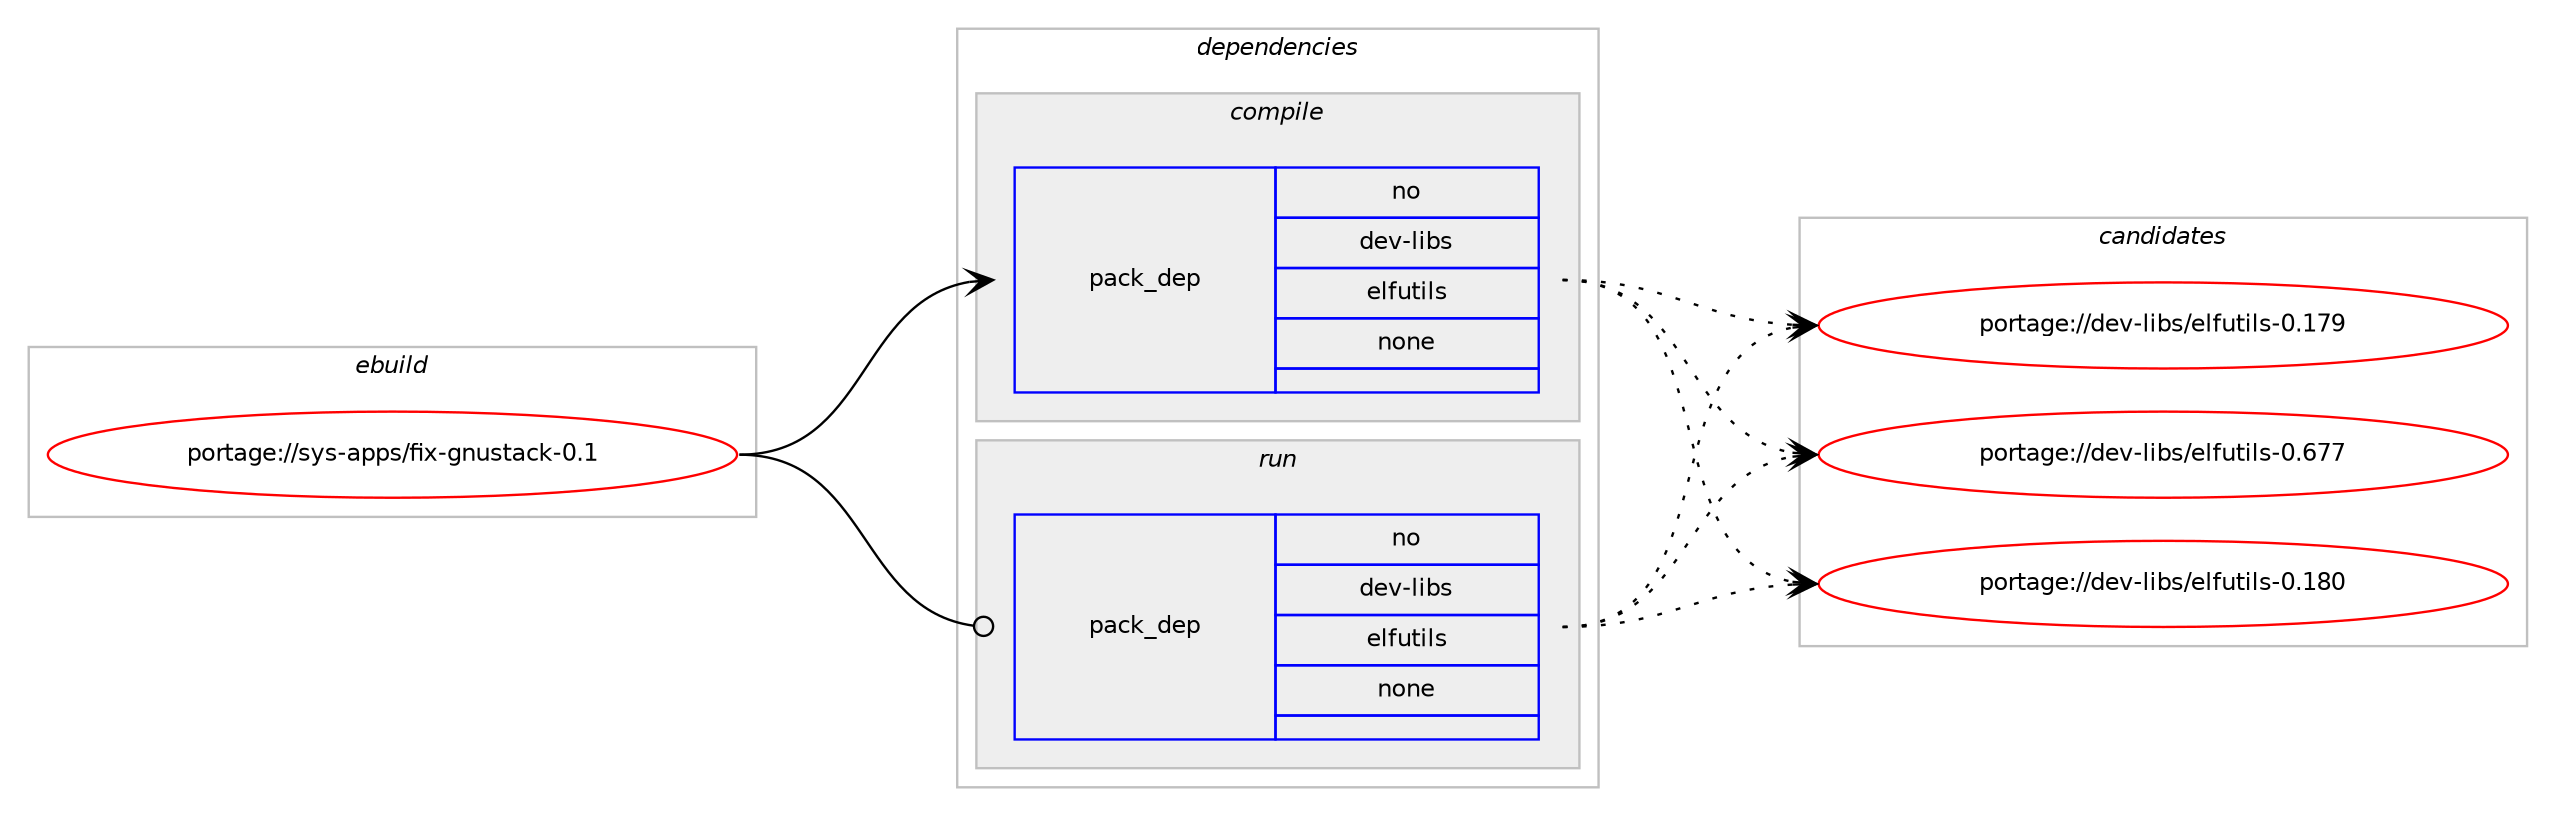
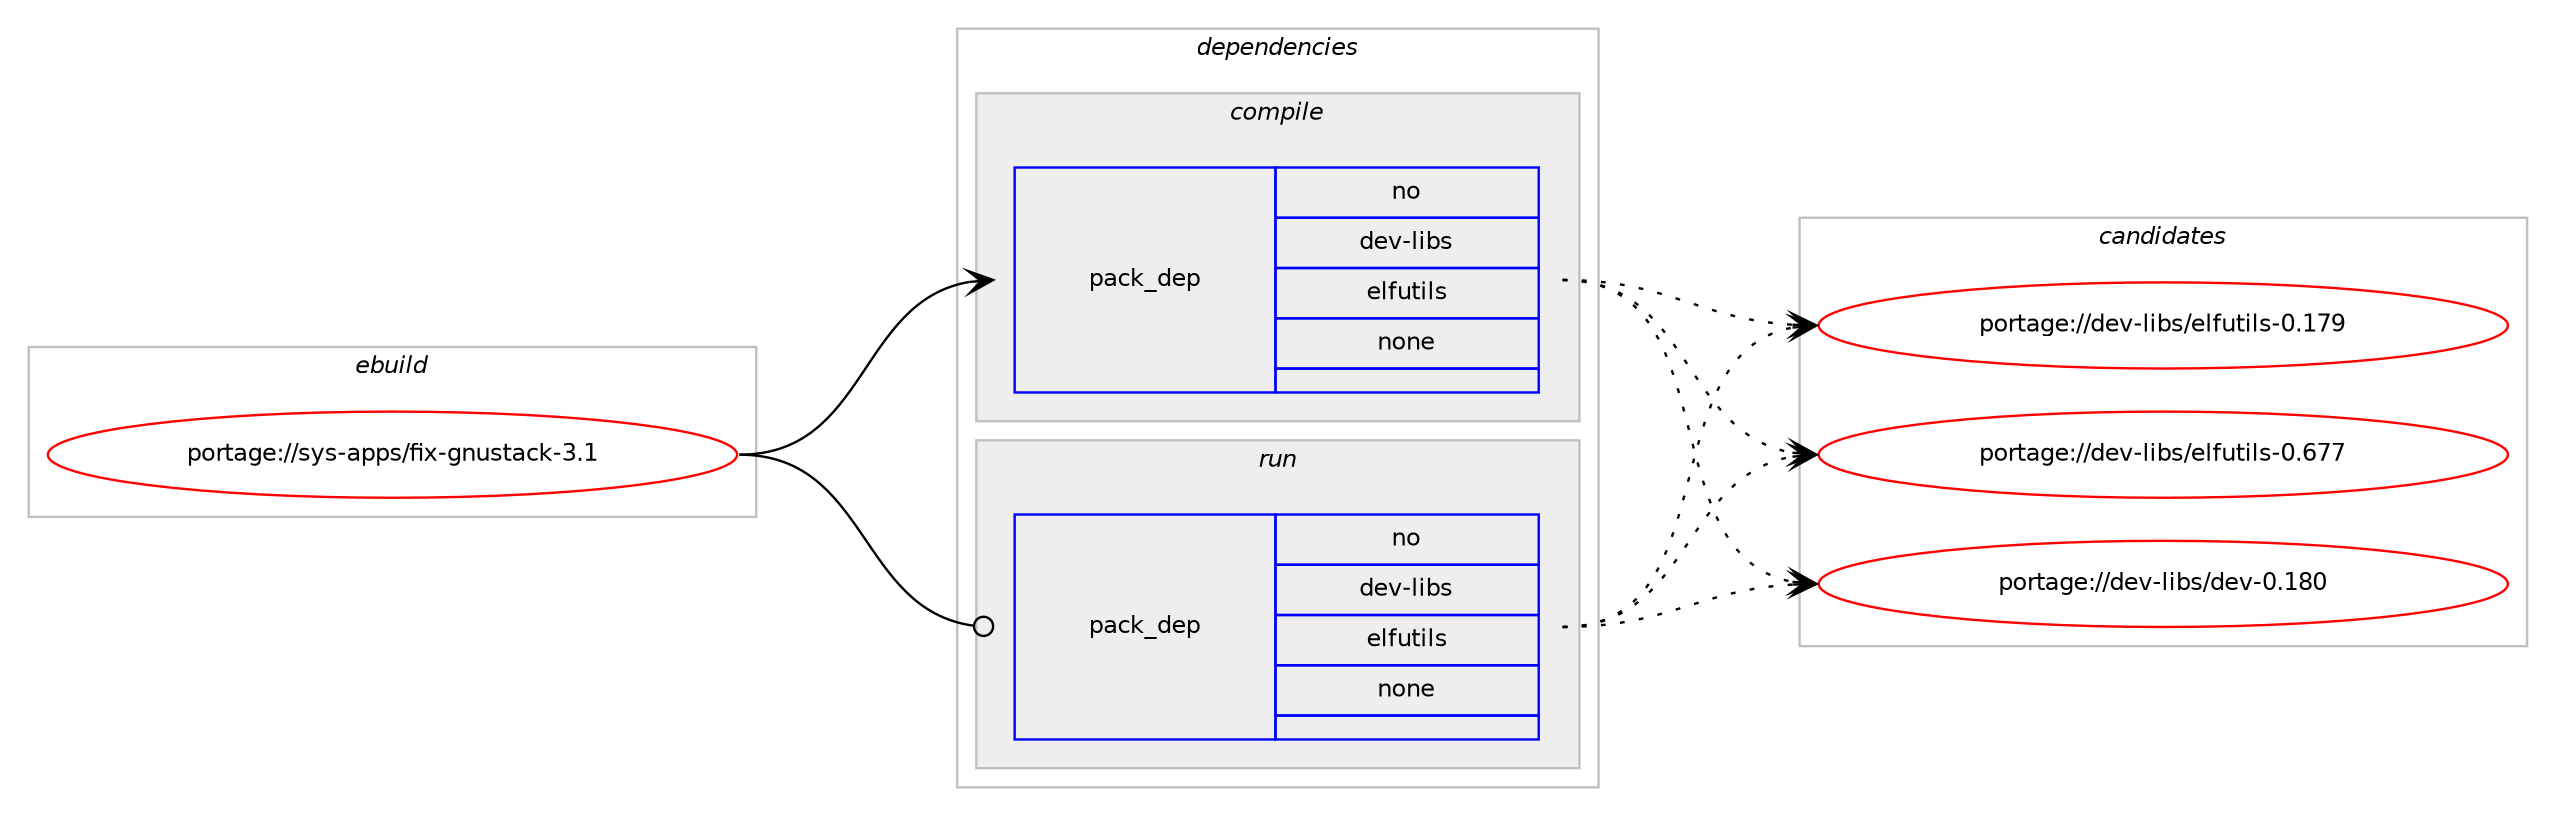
(392, 455) -> (392, 455)
(2163, 584) -> (2163, 584)
